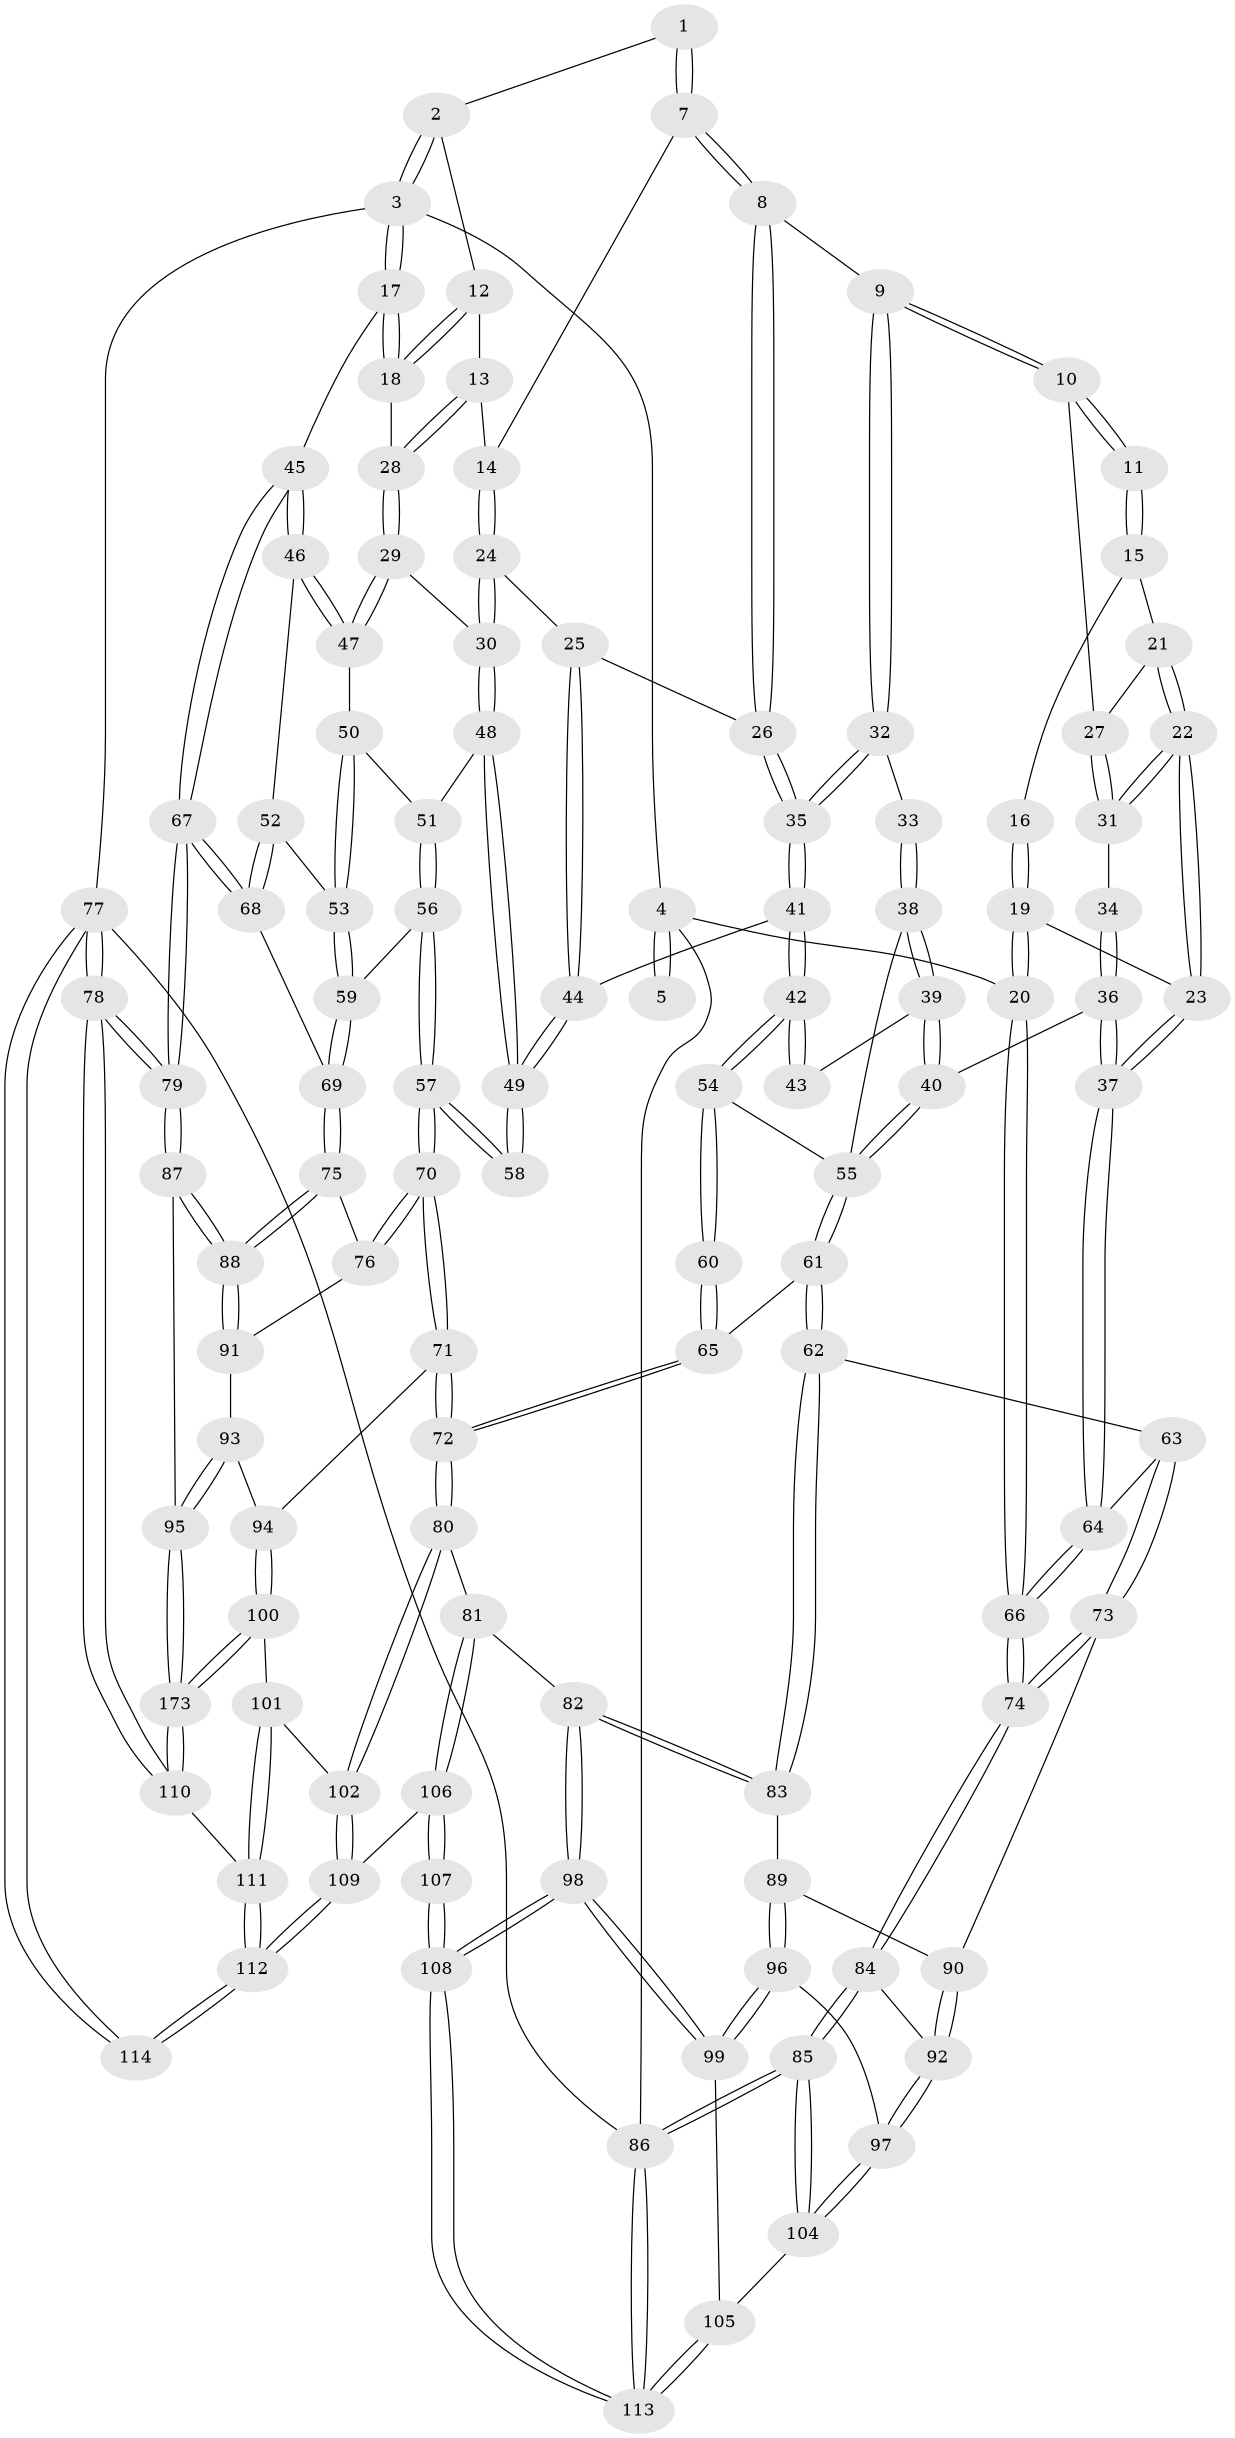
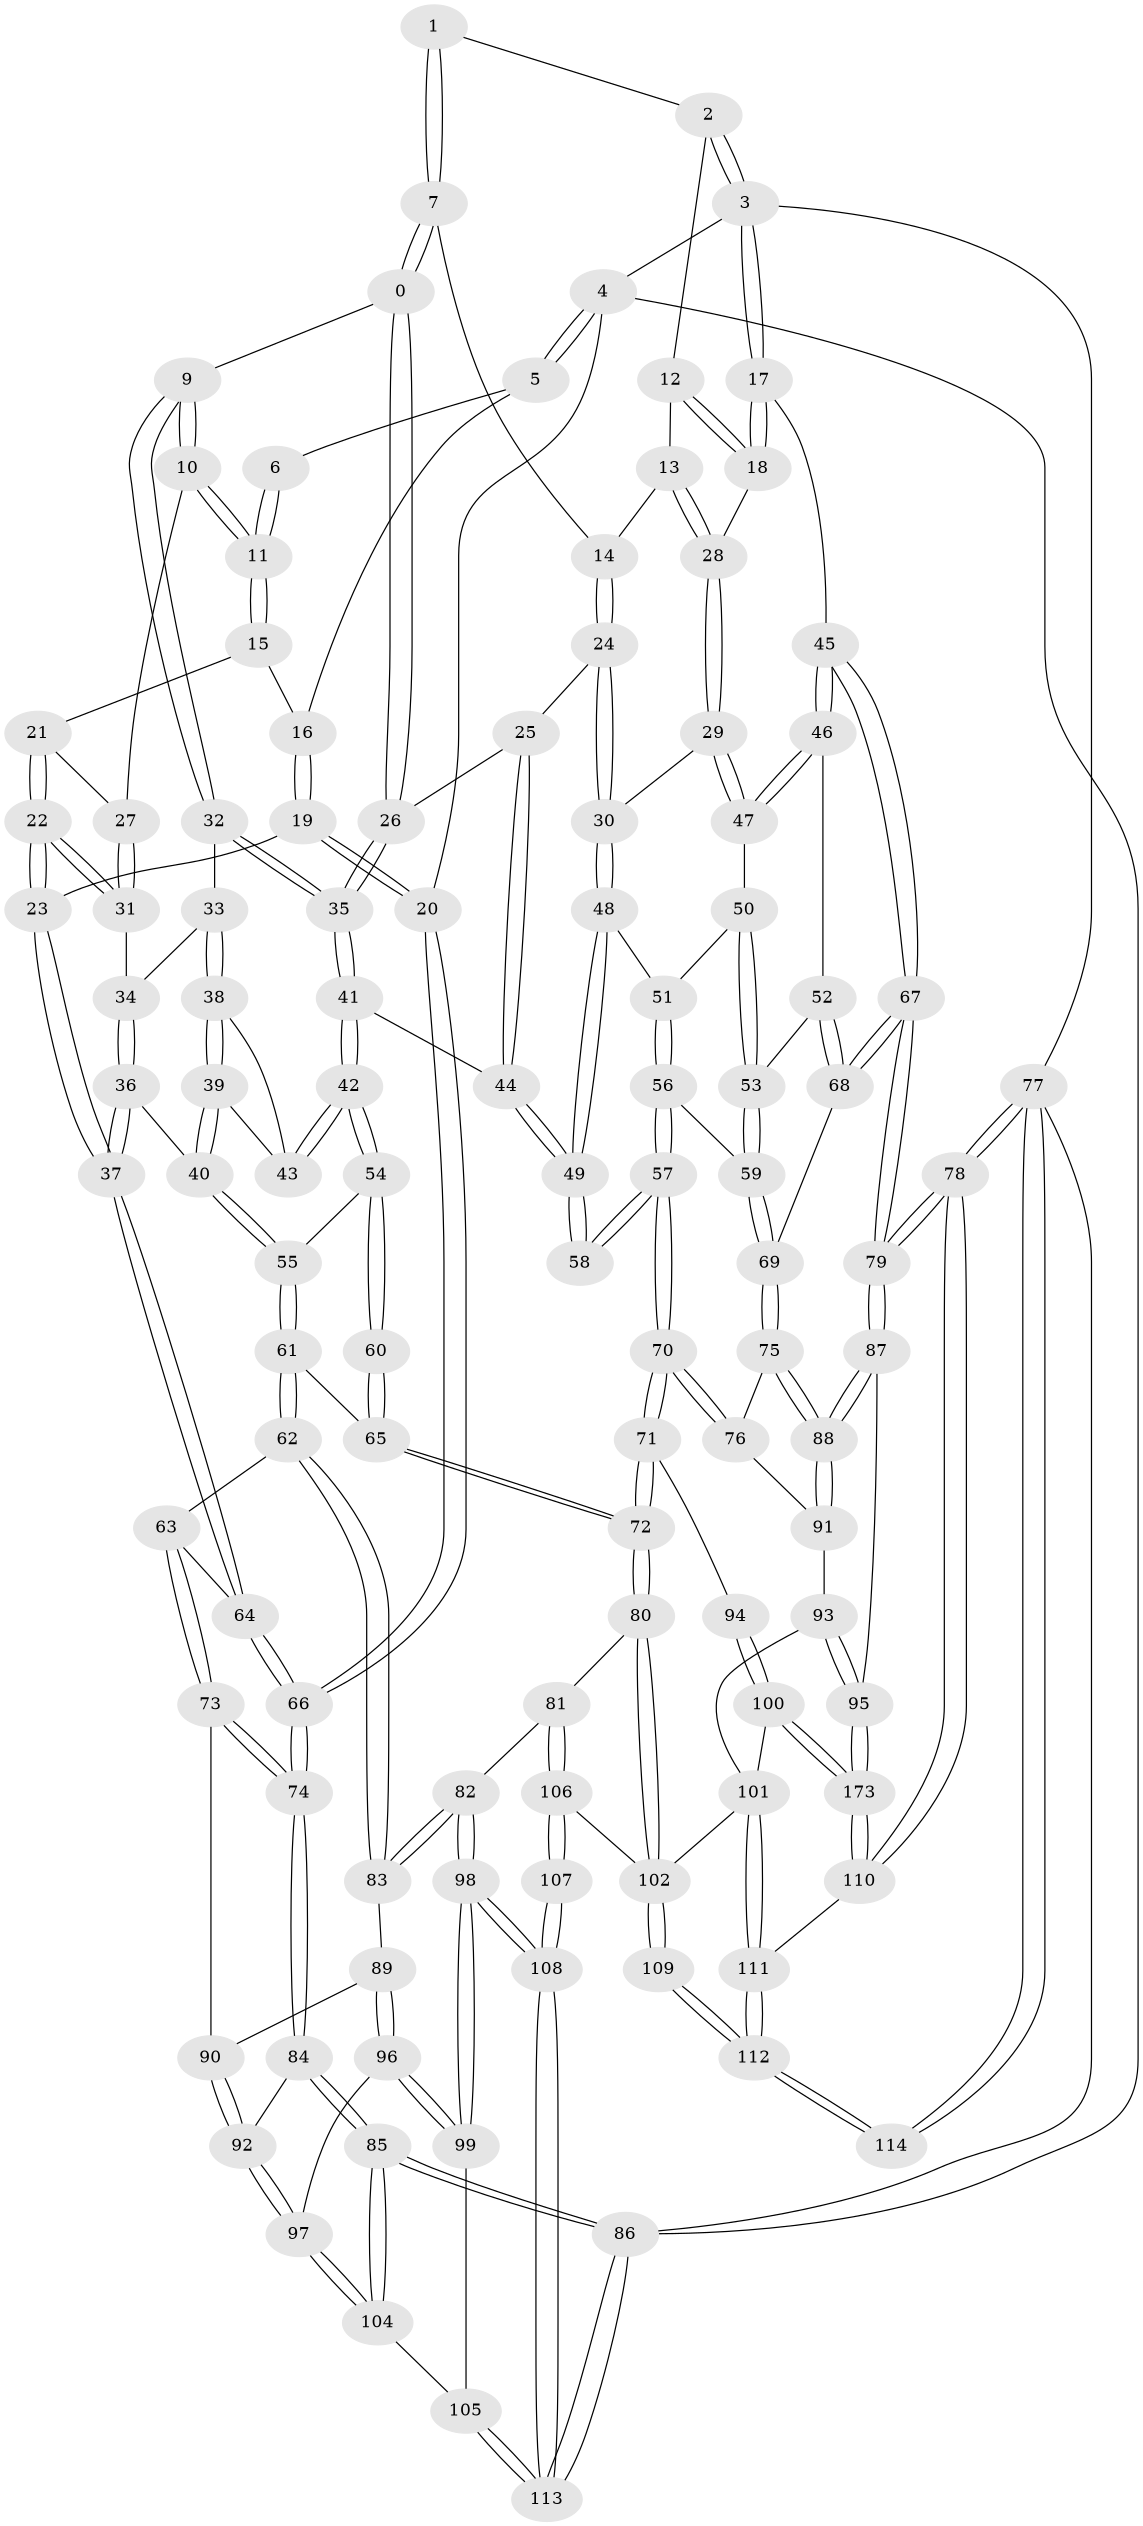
(763, 204) -> (401, 292)
none -> (276, 468)
none -> (383, 534)
none -> (171, 954)
(871, 1047) -> (266, 1082)
(247, 1484) -> (722, 1684)
(390, 1837) -> (606, 1837)
